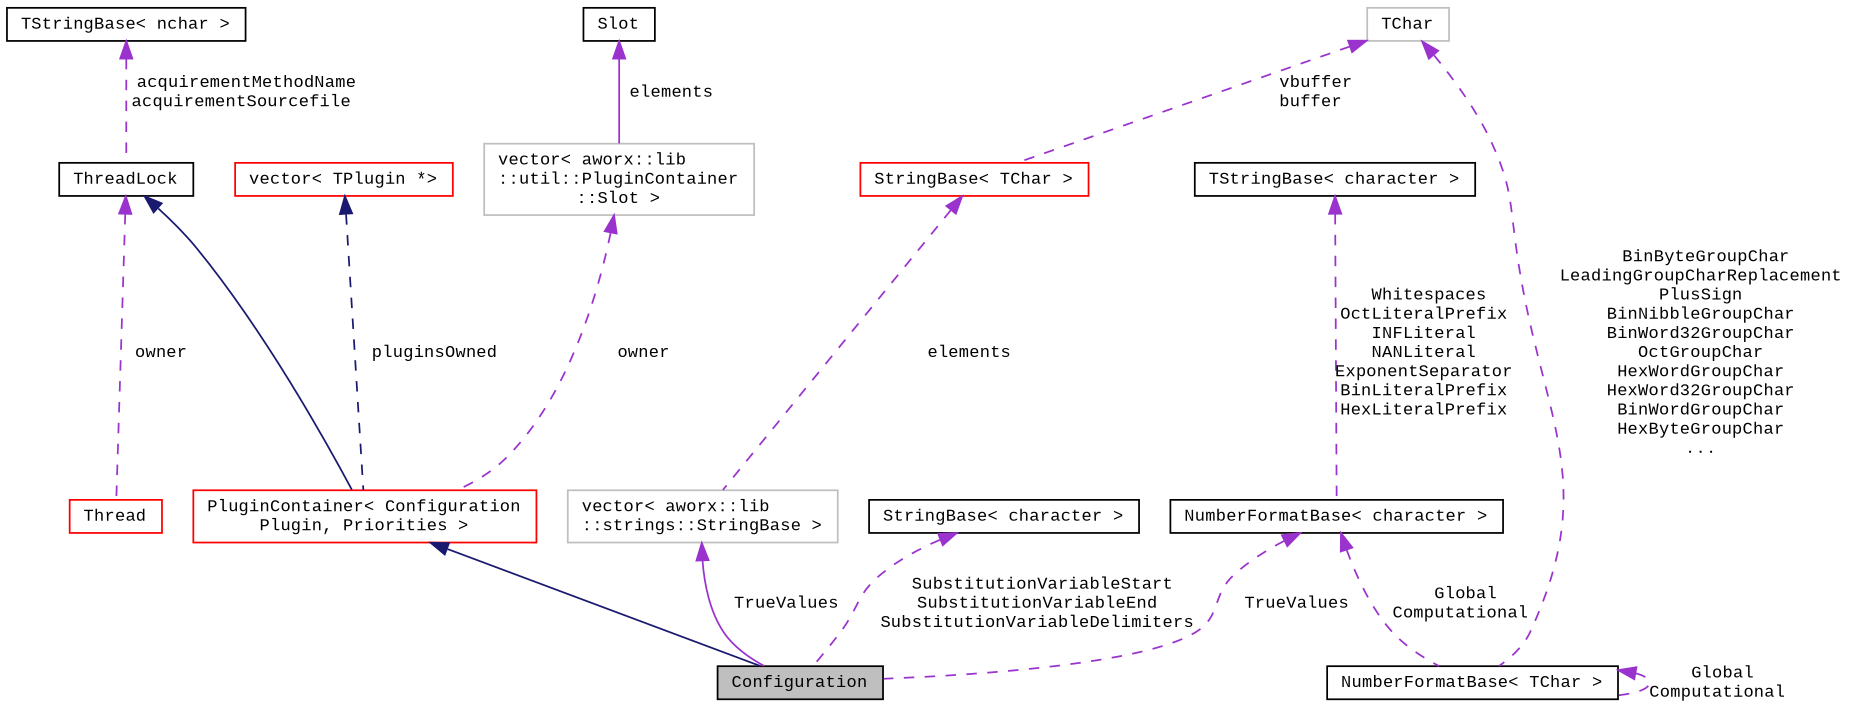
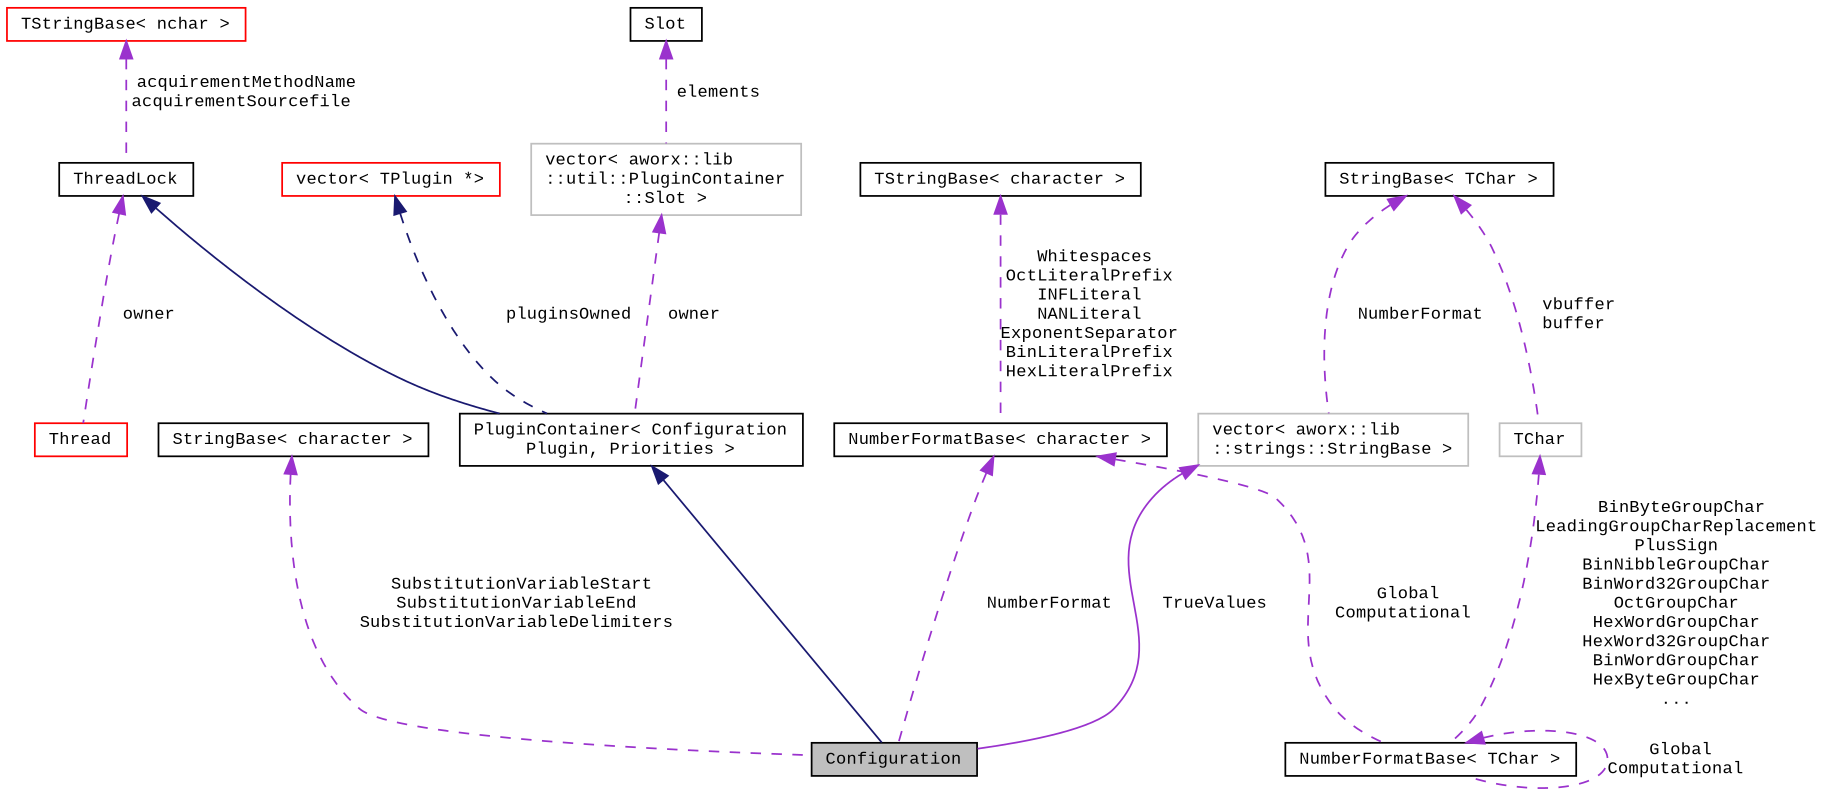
(126, 24) -> (126, 24)
(619, 101) -> (666, 101)
(1184, 105) -> (1516, 311)
(974, 179) -> (1439, 179)
(965, 353) -> (1416, 314)
(365, 516) -> (631, 440)
(1292, 603) -> (1045, 603)
